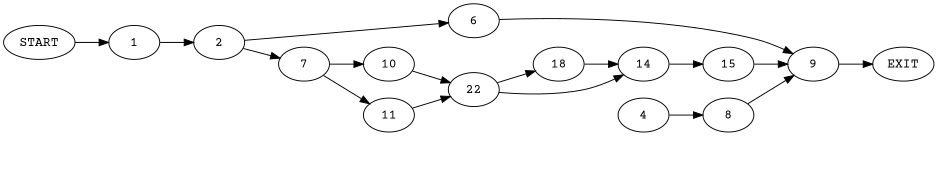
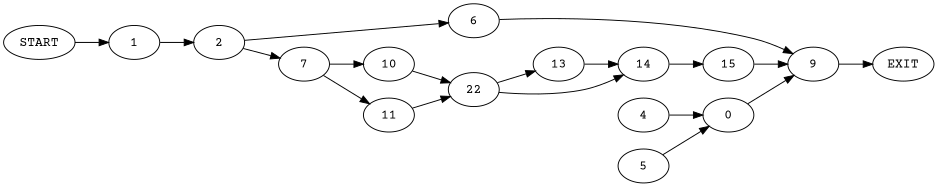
(559, 64) -> (559, 64)
(728, 115) -> (728, 115)
none -> (644, 166)
